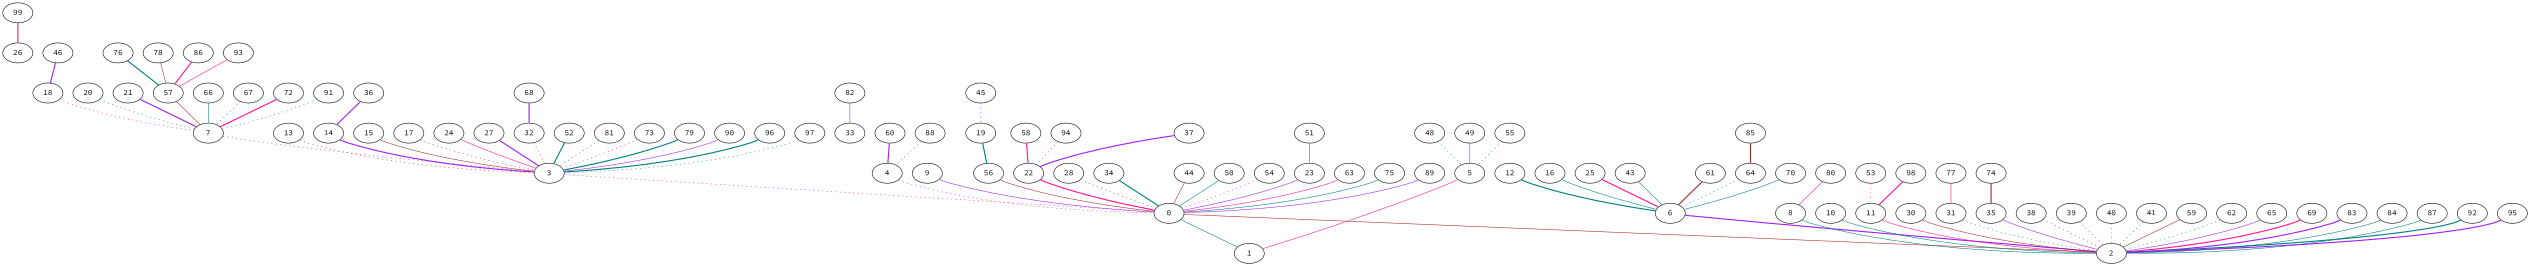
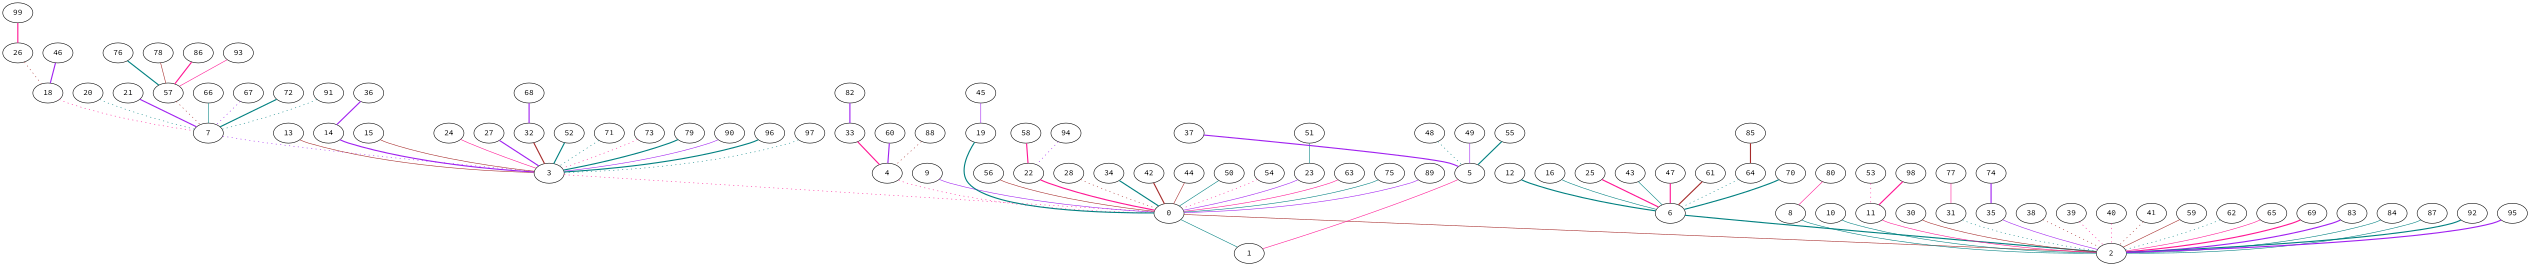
none -> (33, 73)
(188, 113) -> (188, 113)
(228, 113) -> (228, 113)
(248, 113) -> (248, 113)
(850, 113) -> (850, 113)
(981, 113) -> (981, 113)
(409, 133) -> none
(609, 133) -> (609, 133)
(1106, 148) -> (1332, 148)
(539, 153) -> (539, 153)
none -> (869, 153)
(985, 153) -> (997, 198)
(1490, 153) -> (1490, 153)
(416, 164) -> (416, 164)
none -> (1149, 173)
none -> (1670, 173)
(1991, 193) -> (1991, 193)
(1732, 196) -> (1732, 196)
(1870, 232) -> (1870, 232)
(2194, 239) -> (2194, 239)
